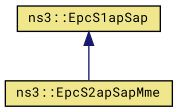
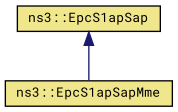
(89, 94) -> (89, 94)
